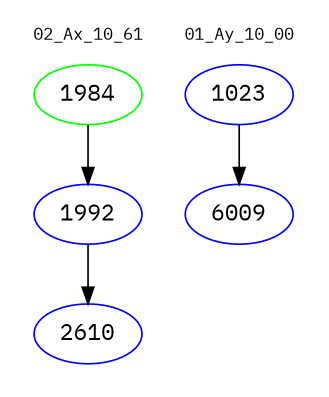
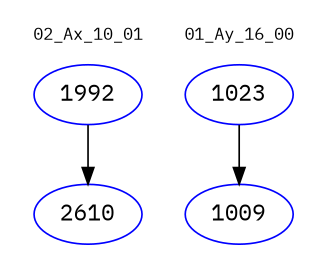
(89, 36) -> (89, 36)
(240, 36) -> (240, 36)
(88, 95) -> none
(239, 214) -> (239, 214)
